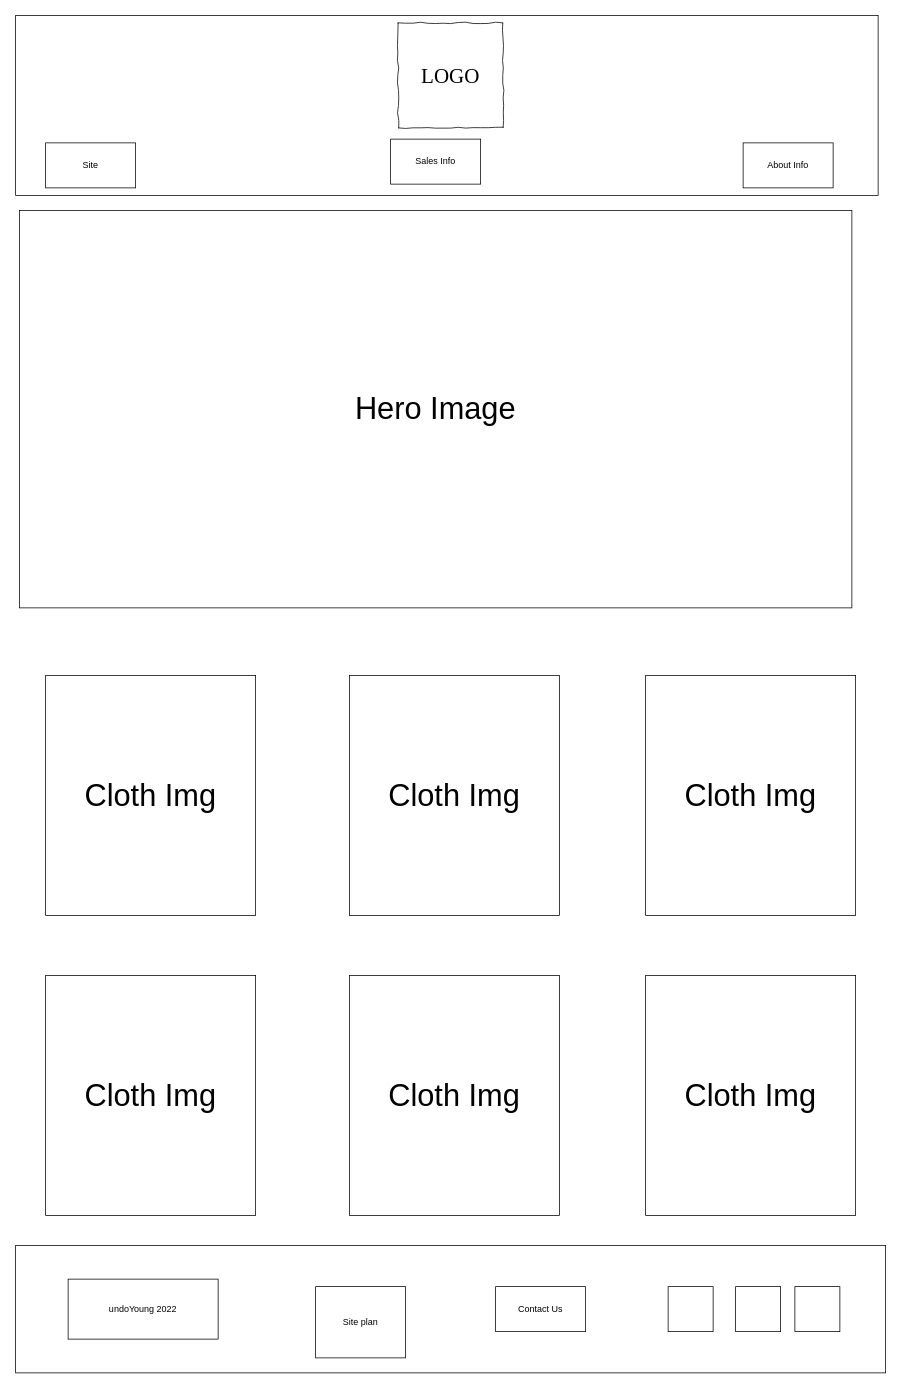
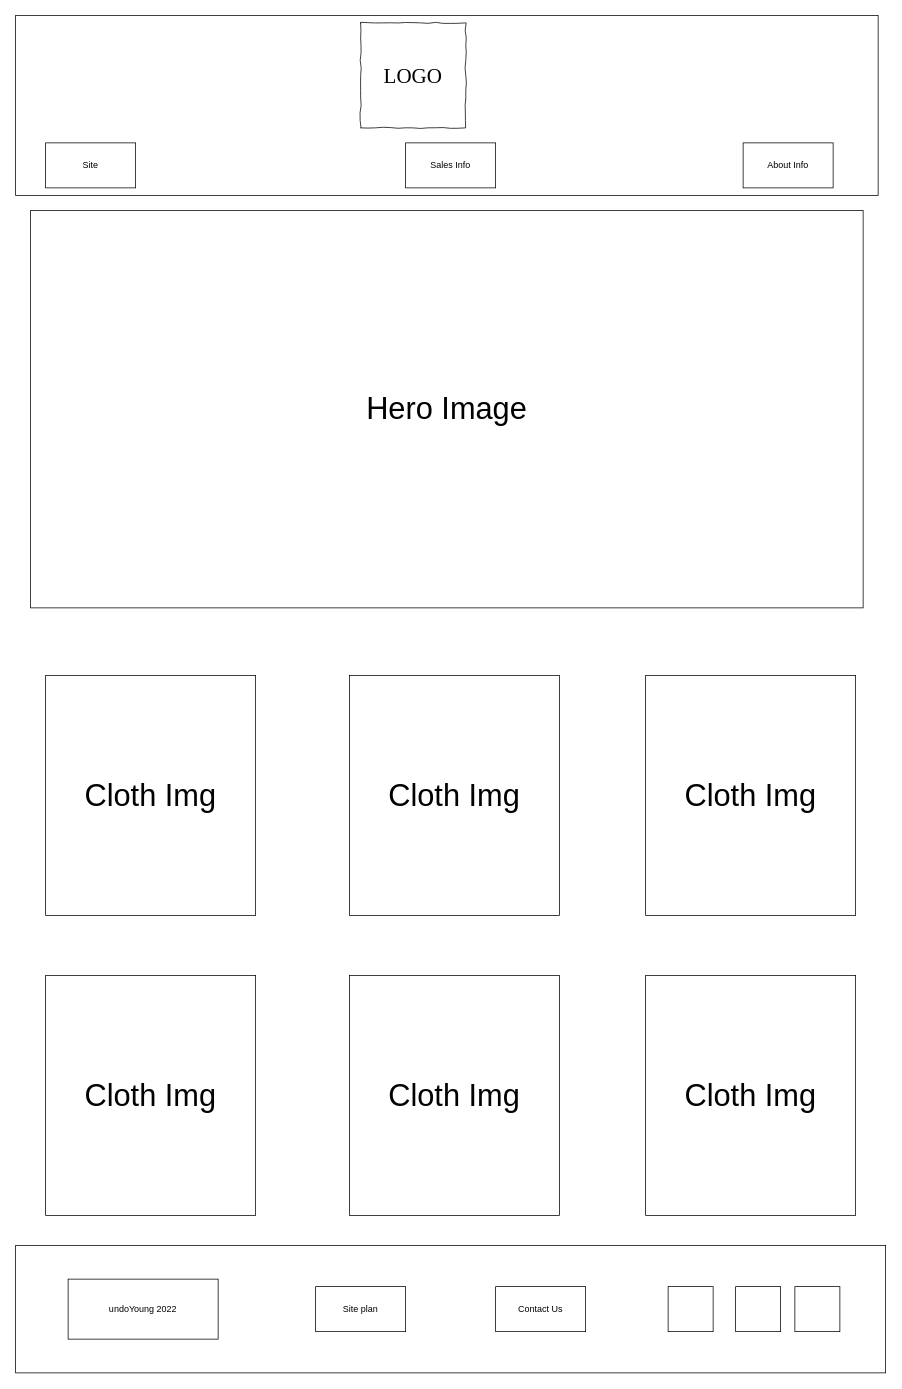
(450, 75) -> (413, 75)
(435, 162) -> (450, 165)
(435, 409) -> (447, 409)
(360, 1322) -> (360, 1309)
